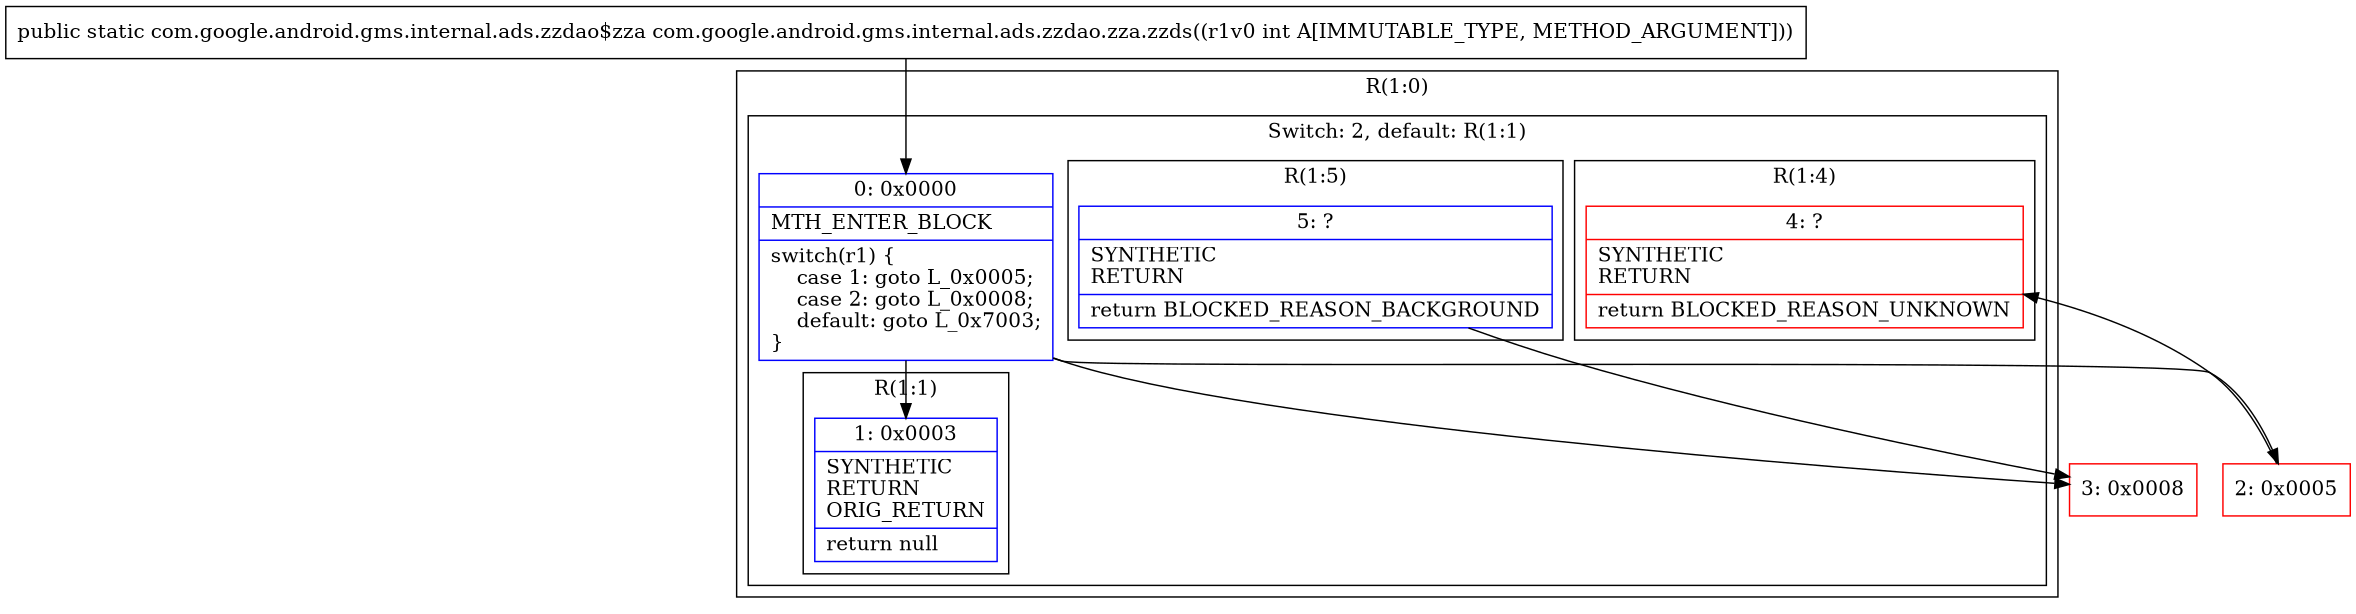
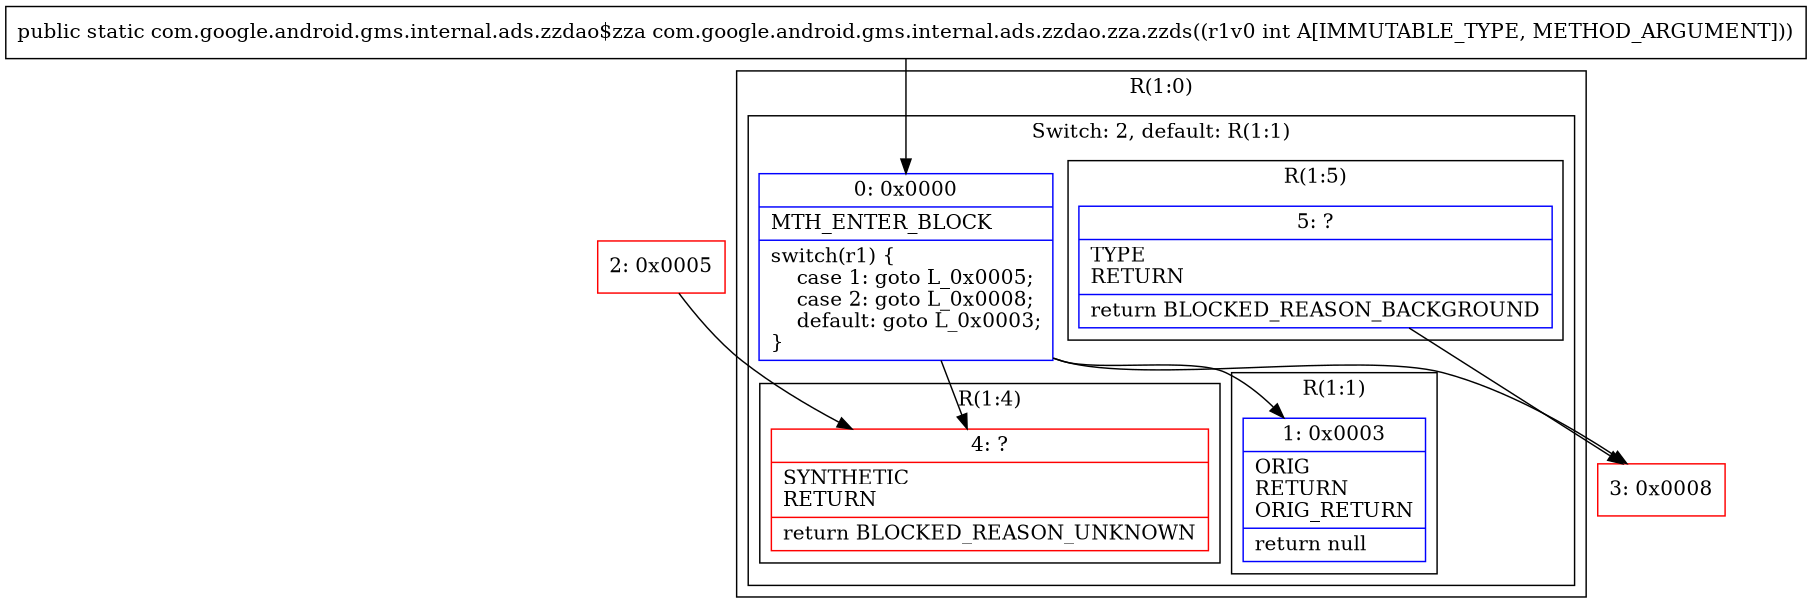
(1154, 255) -> (1119, 255)
(906, 321) -> (906, 321)
(1682, 364) -> (954, 393)
(890, 467) -> (1283, 467)
